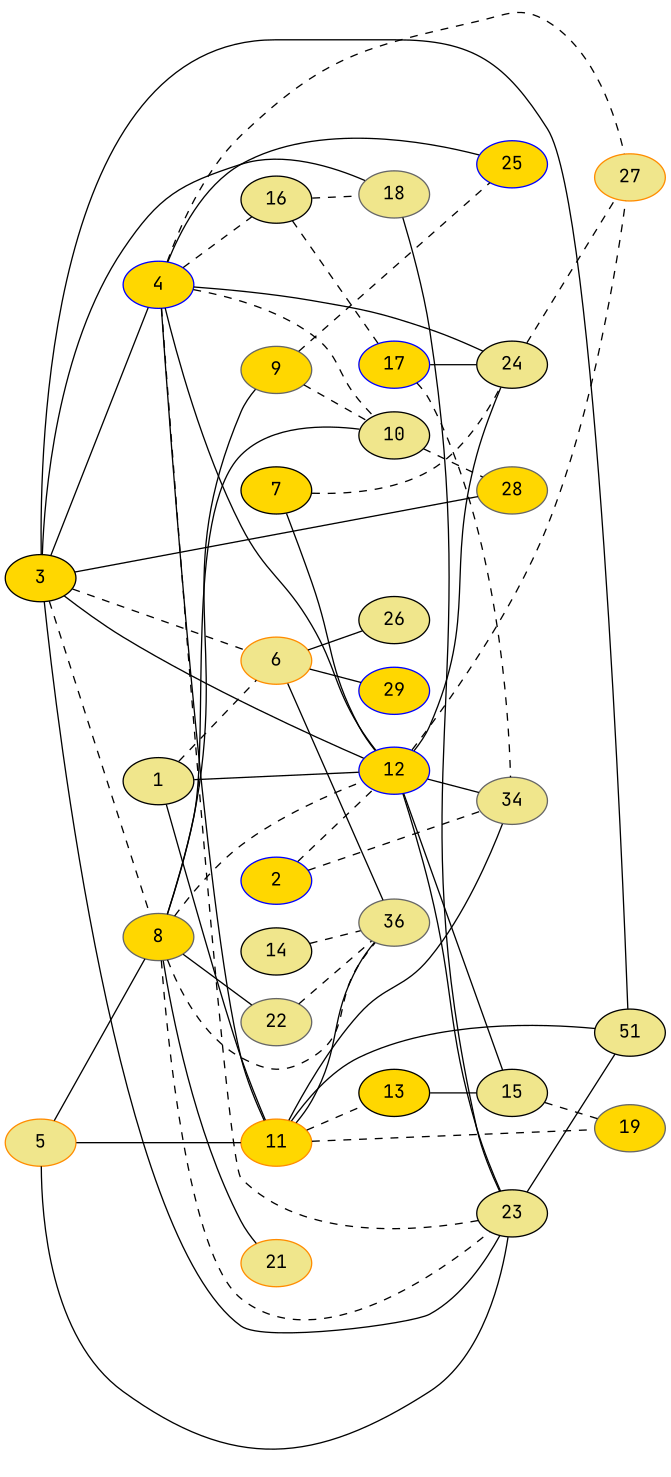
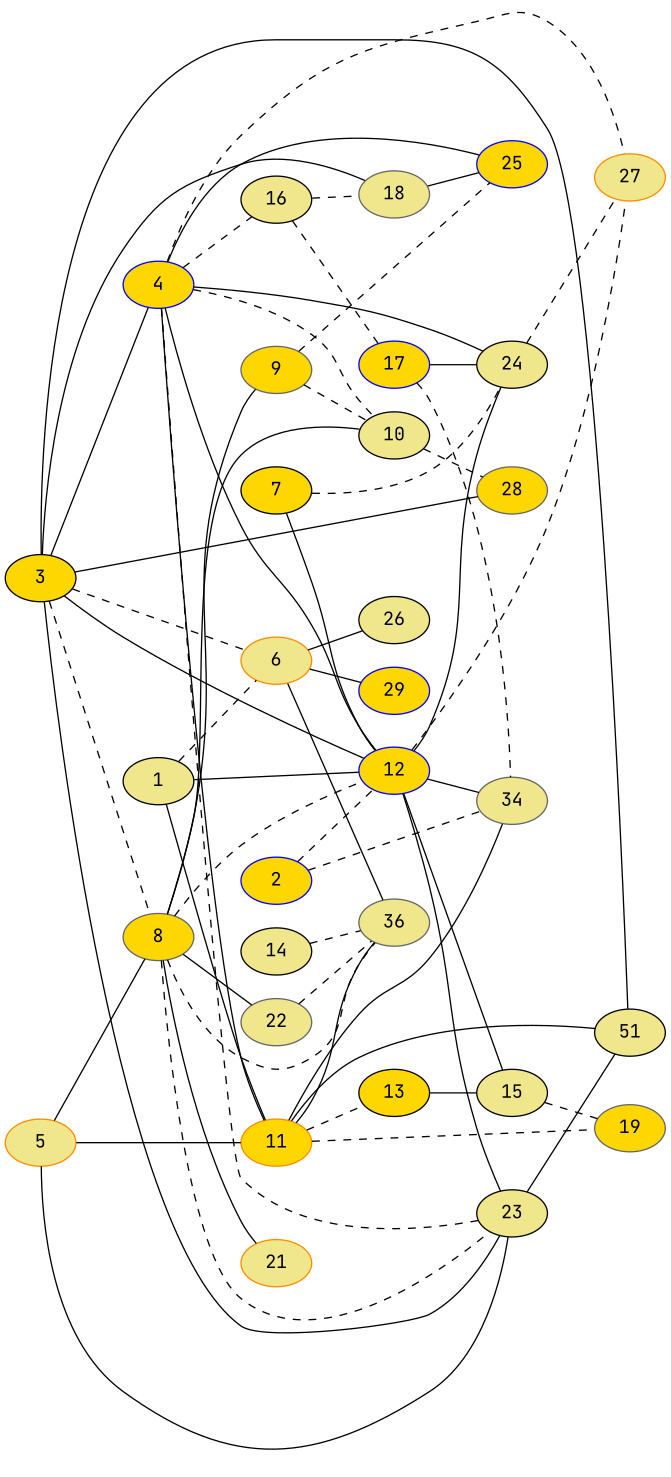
(444, 730) -> (453, 179)
